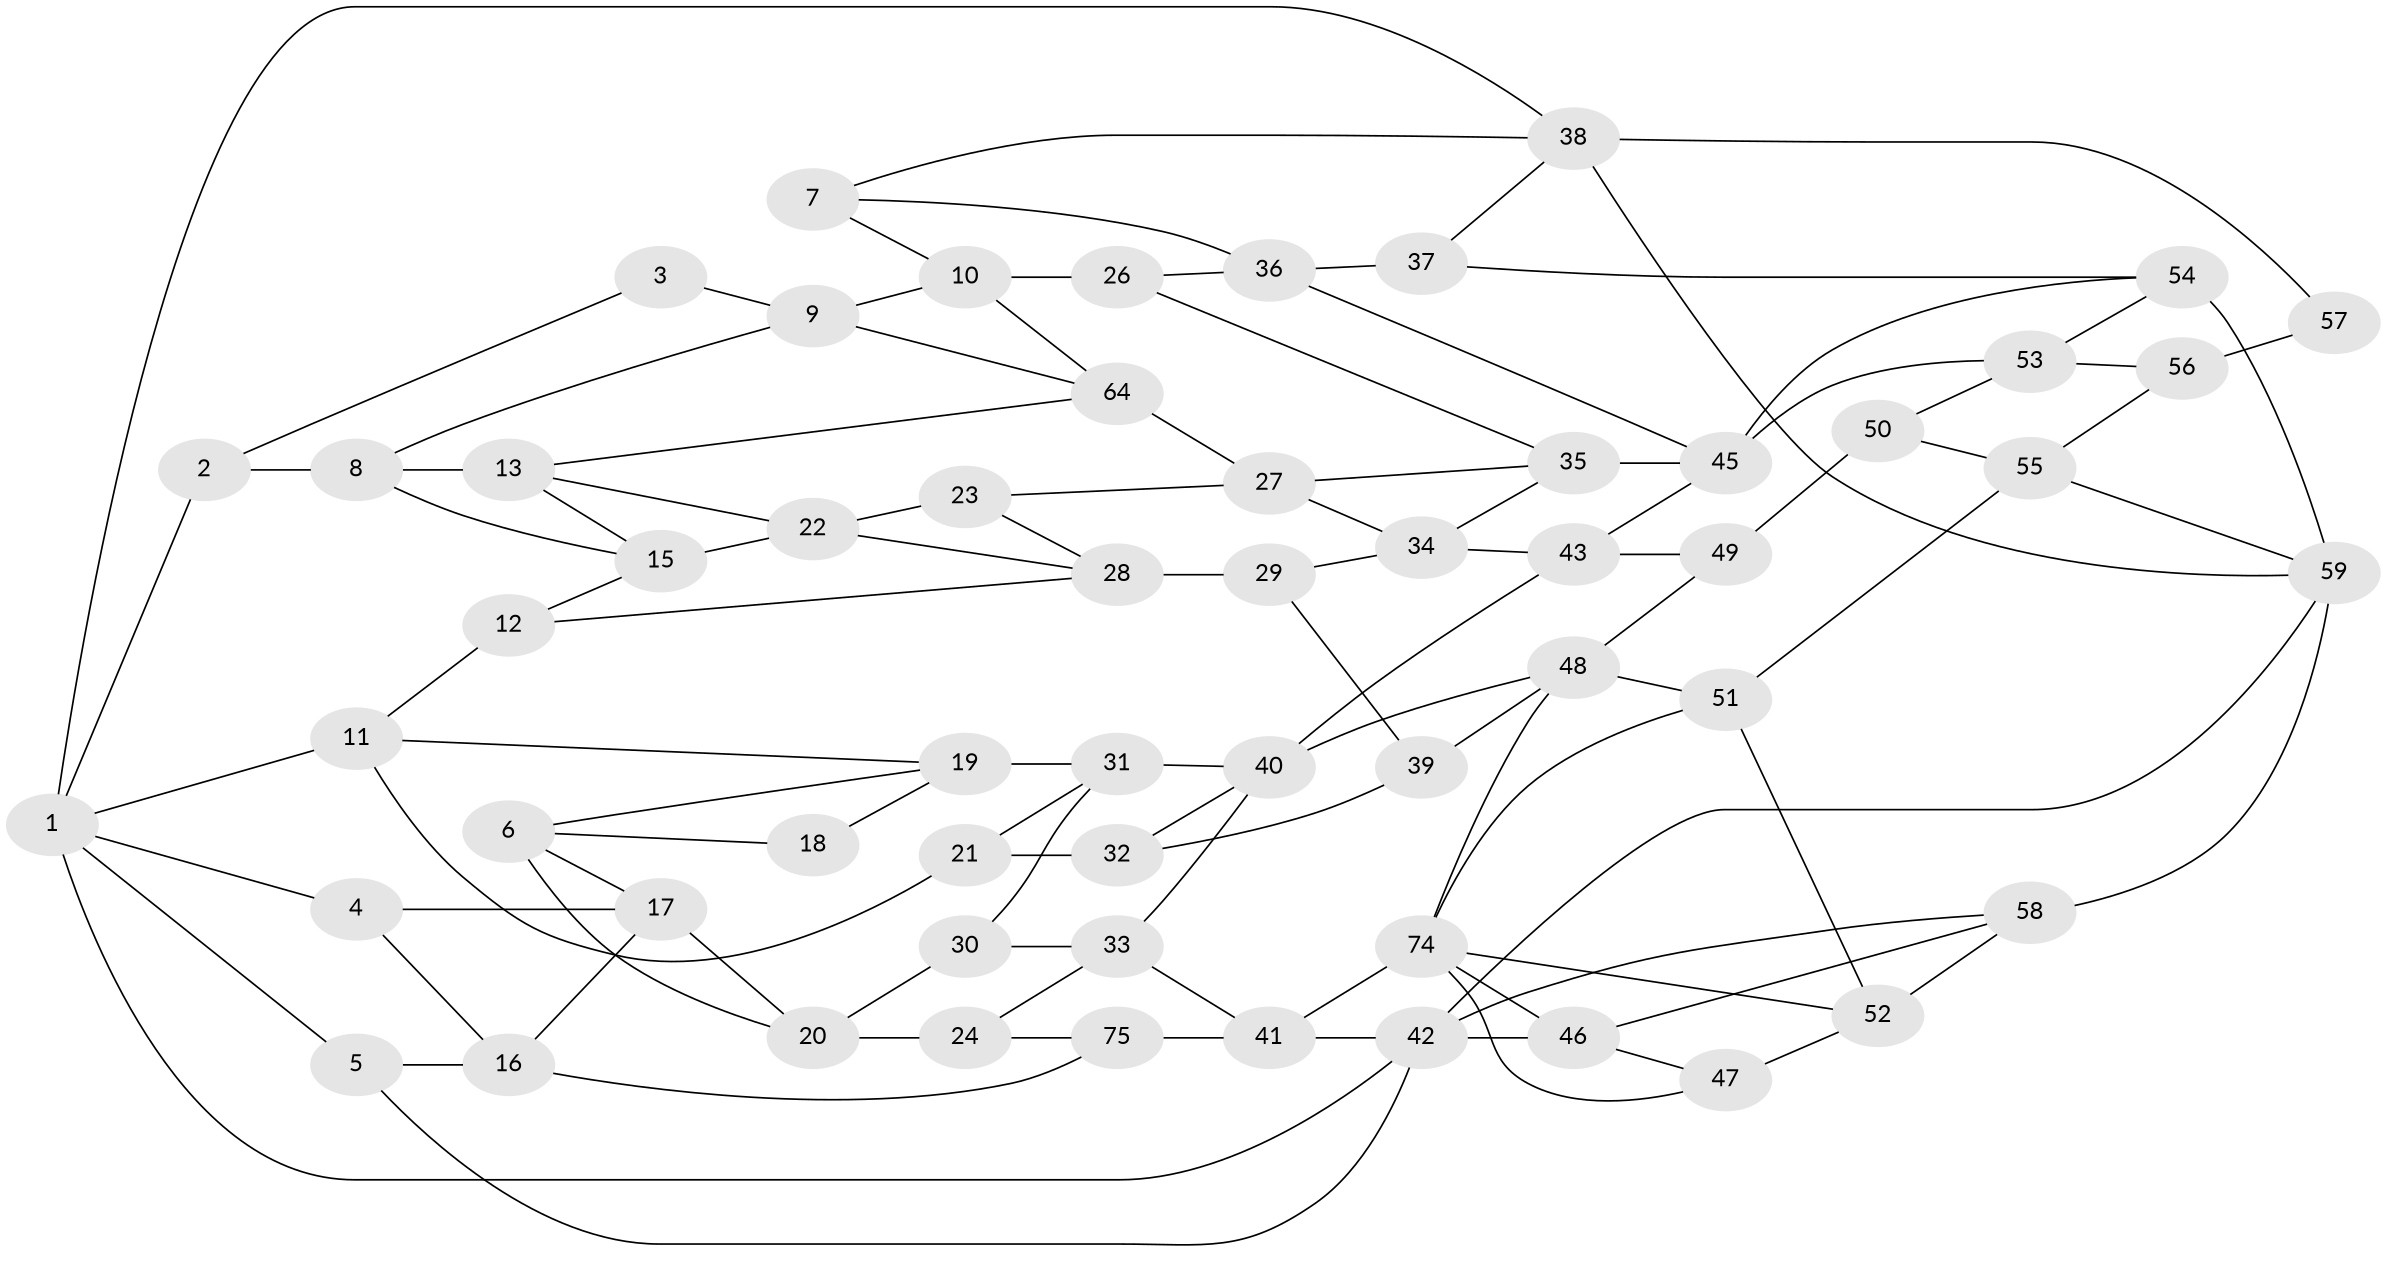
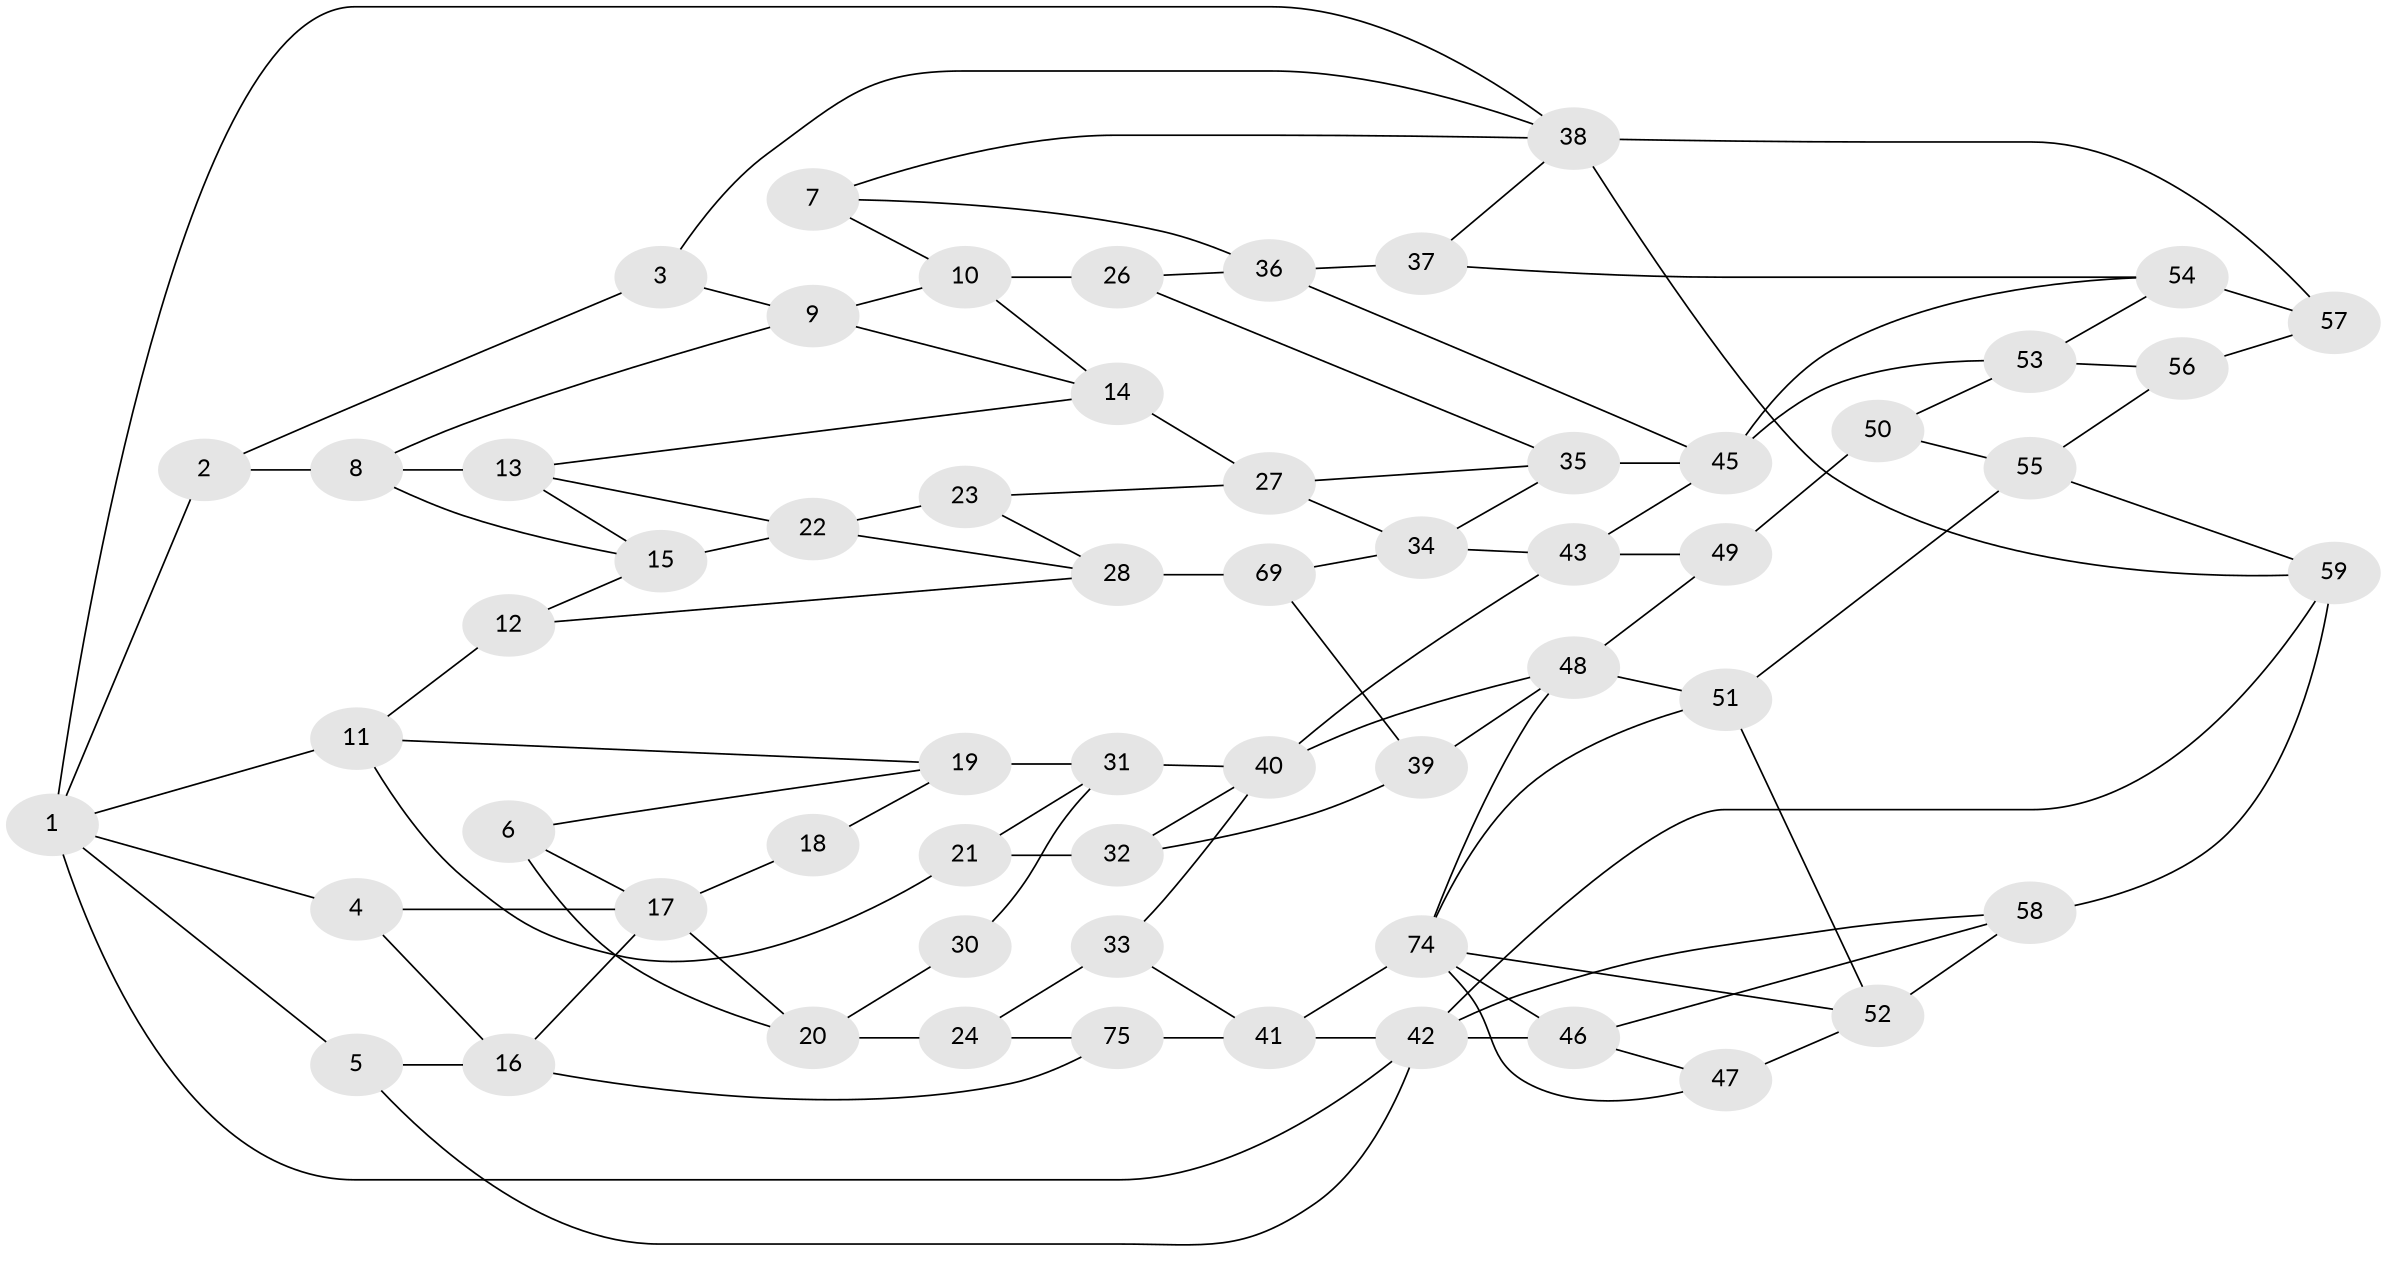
none -> (1077, 71)
(1117, 394) -> (1117, 394)
(2278, 417) -> (2258, 300)
(1269, 575) -> (1269, 575)
(661, 838) -> (737, 877)
(1041, 947) -> none
